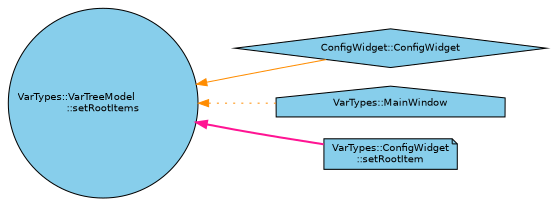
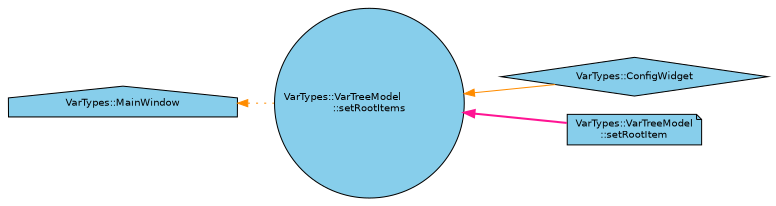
(391, 48) -> (634, 77)
(242, 103) -> (261, 103)
(391, 154) -> (634, 130)
